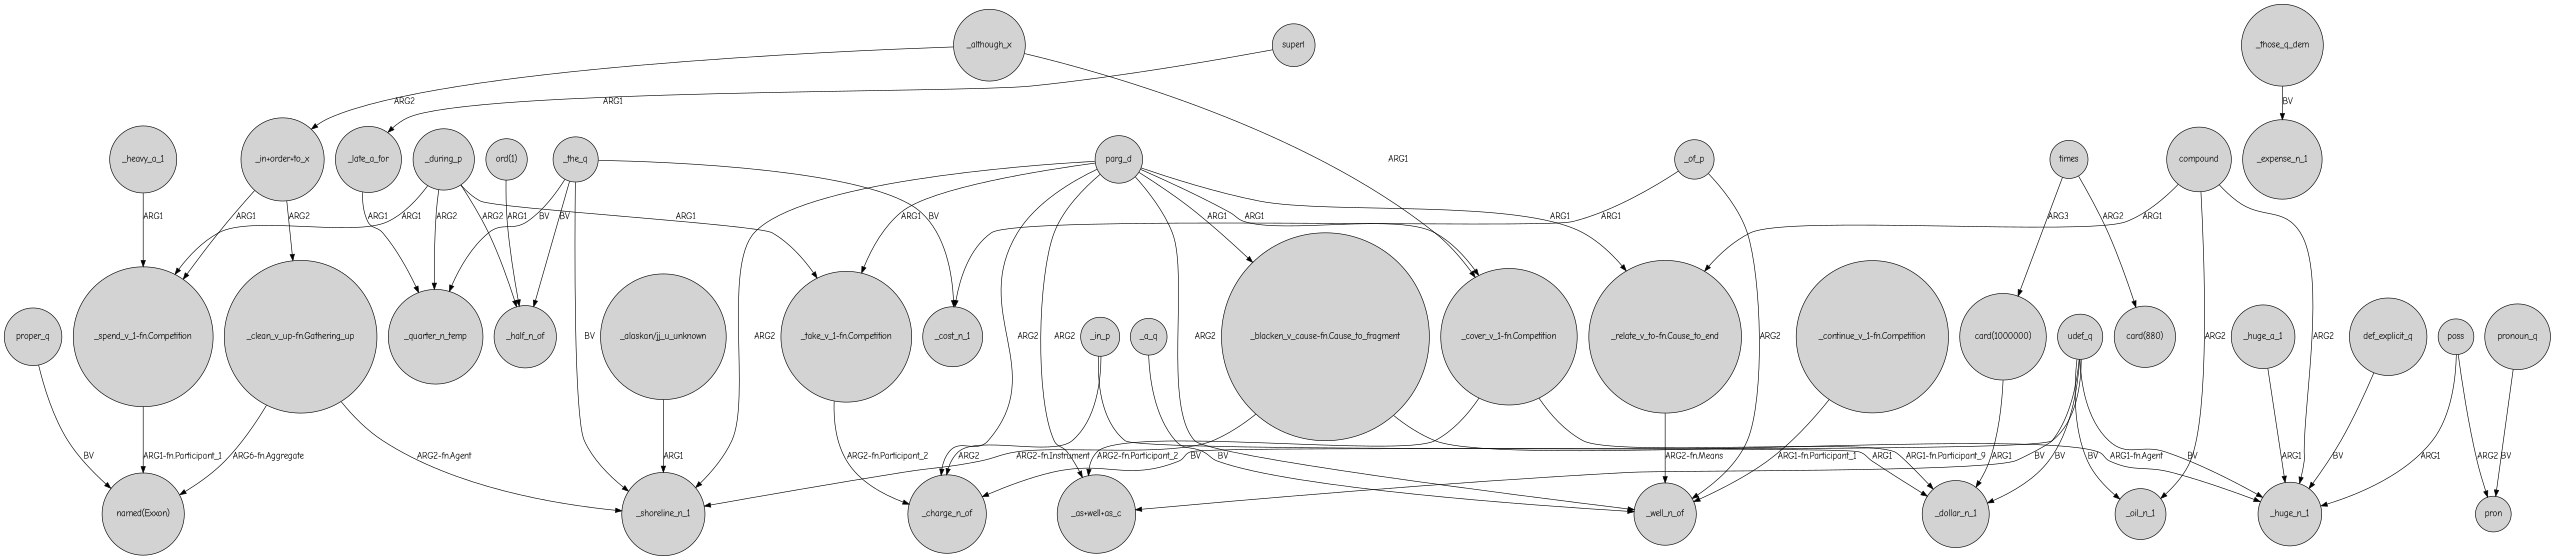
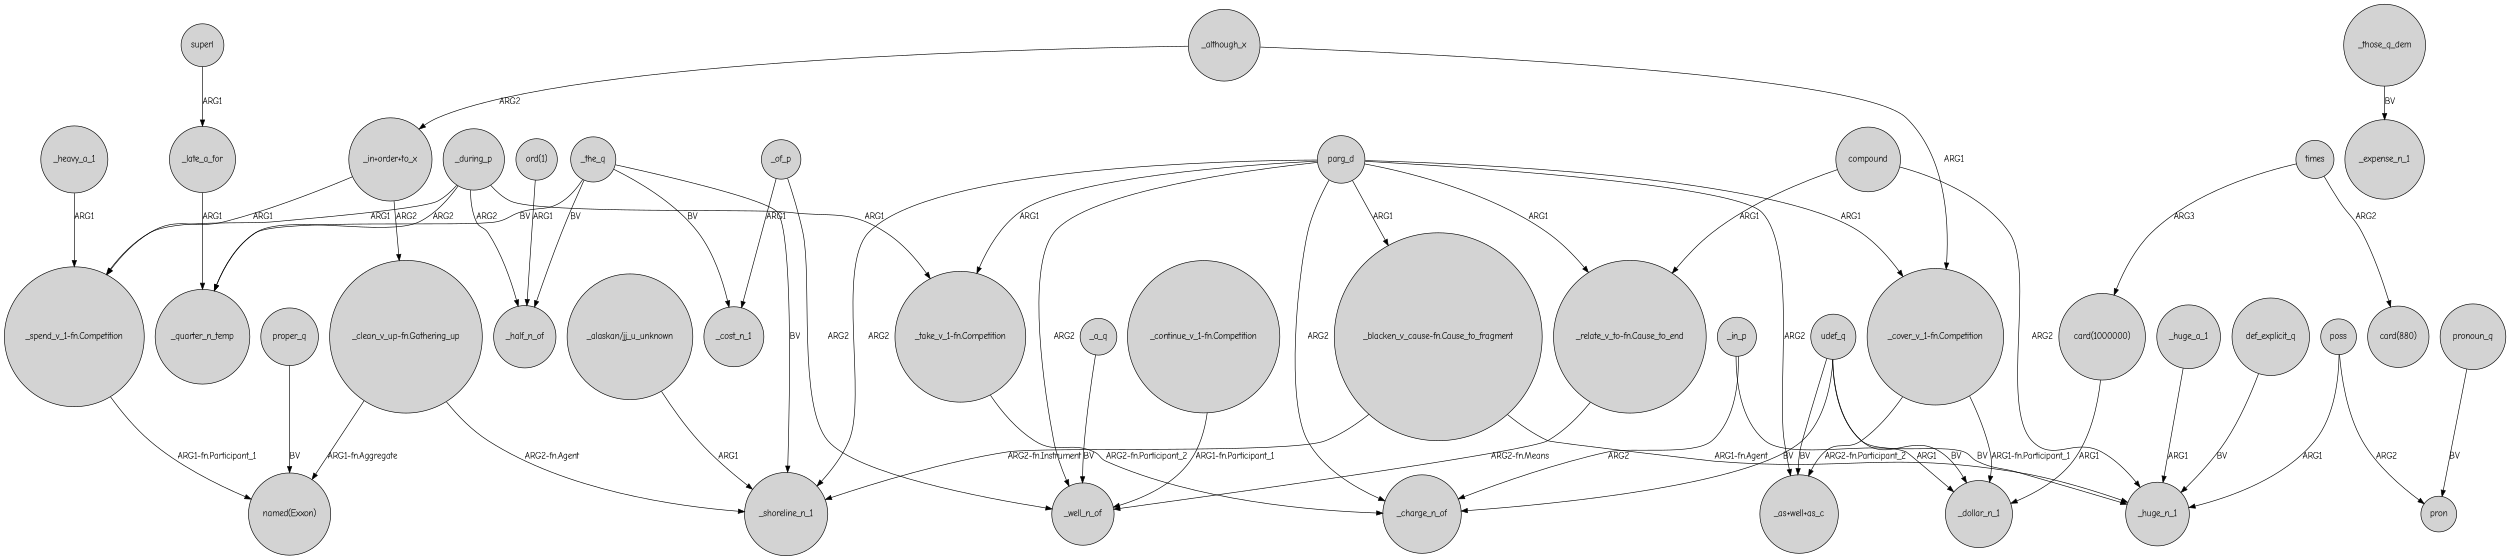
(269, 457) -> (362, 457)
(1946, 457) -> (2031, 457)
(2141, 514) -> none
